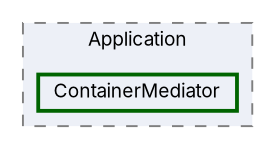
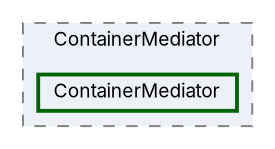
(138, 41) -> (138, 41)
